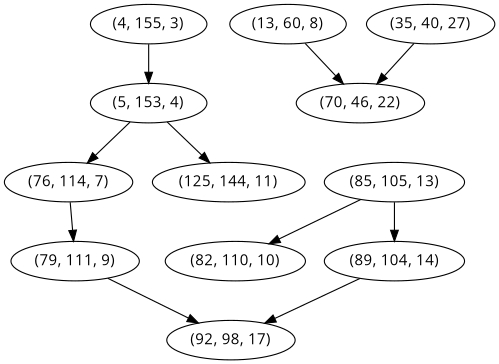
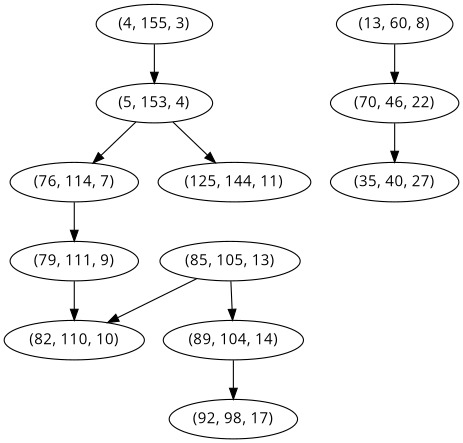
(399, 60) -> (395, 137)
(148, 298) -> (74, 295)
